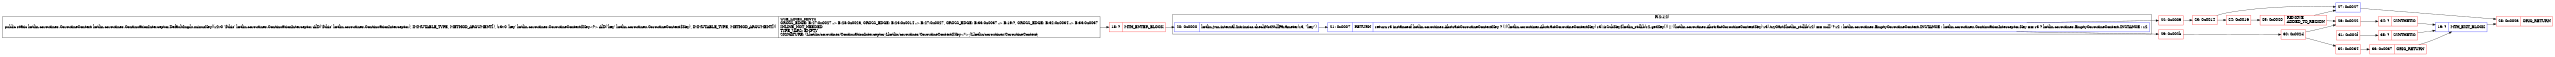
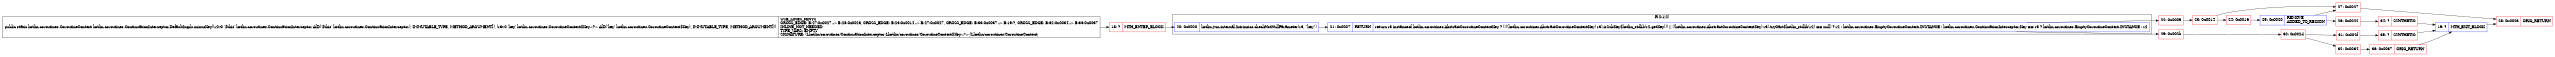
(2348, 7) -> (2348, 7)
(2293, 20) -> (2293, 20)
(2320, 29) -> (2320, 35)
